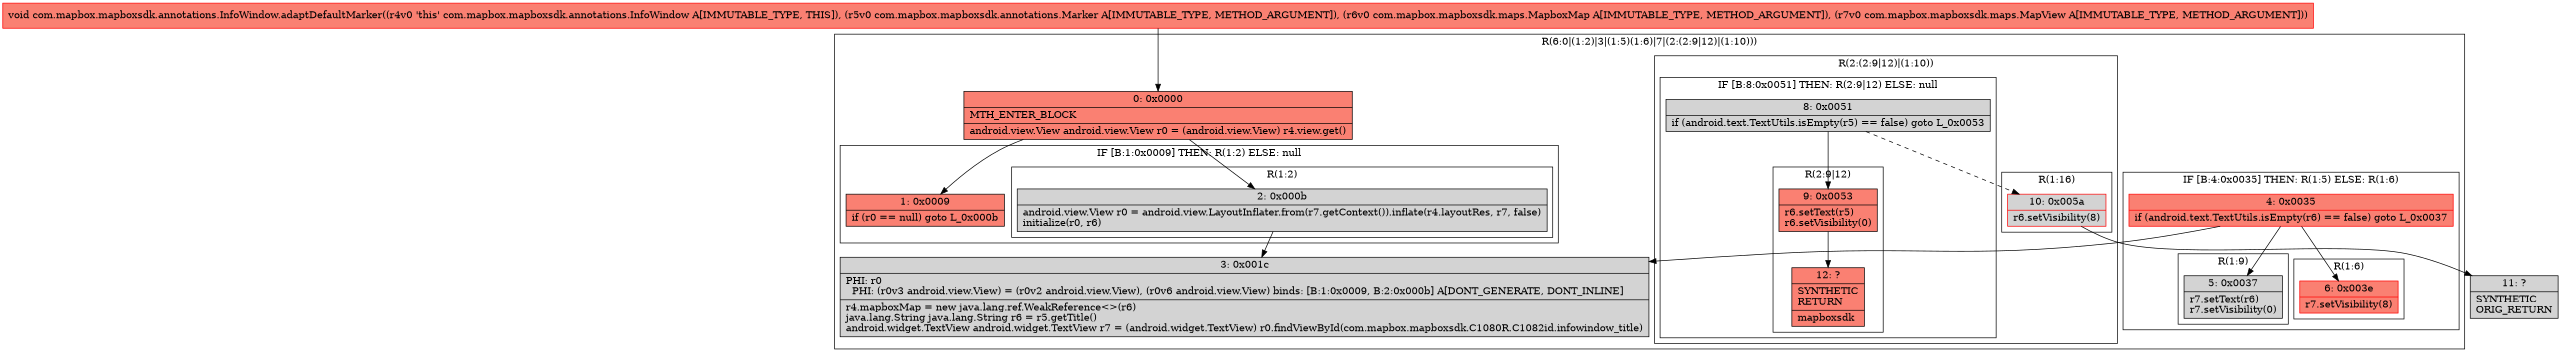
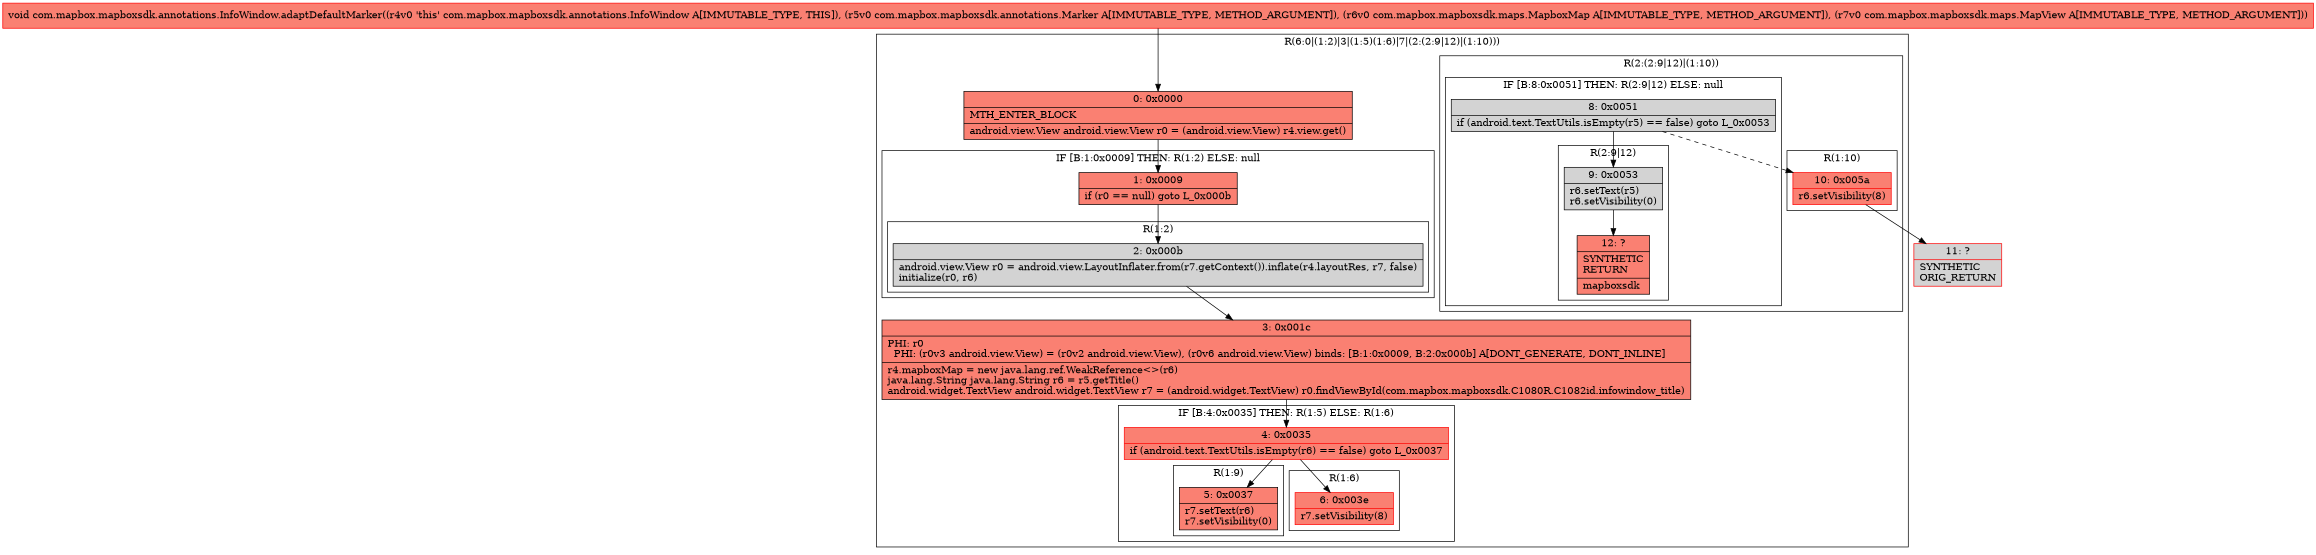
(1219, 162) -> (1158, 217)
(2057, 180) -> (1842, 159)
(1828, 210) -> (1613, 189)
(2057, 210) -> (1842, 189)
(1939, 251) -> (1286, 410)
(1245, 297) -> (1286, 360)
(2233, 297) -> (1229, 509)
(2514, 297) -> (1958, 265)
